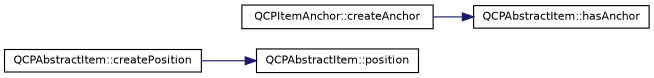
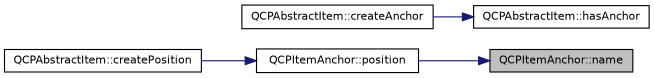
(338, 17) -> (338, 17)
(338, 61) -> (338, 61)
none -> (561, 61)
